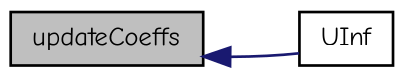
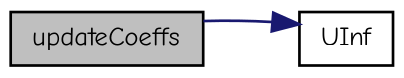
(265, 56) -> (238, 21)
